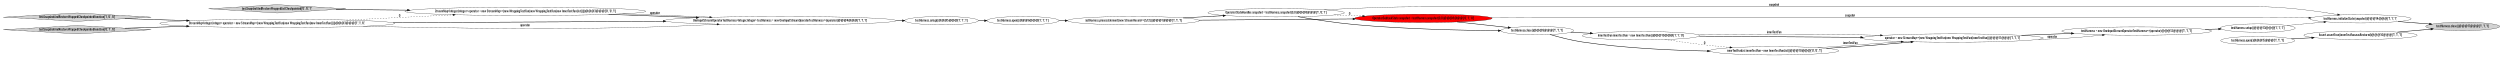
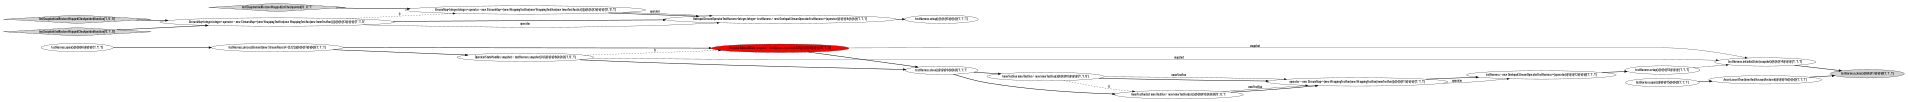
(981, 21) -> none
